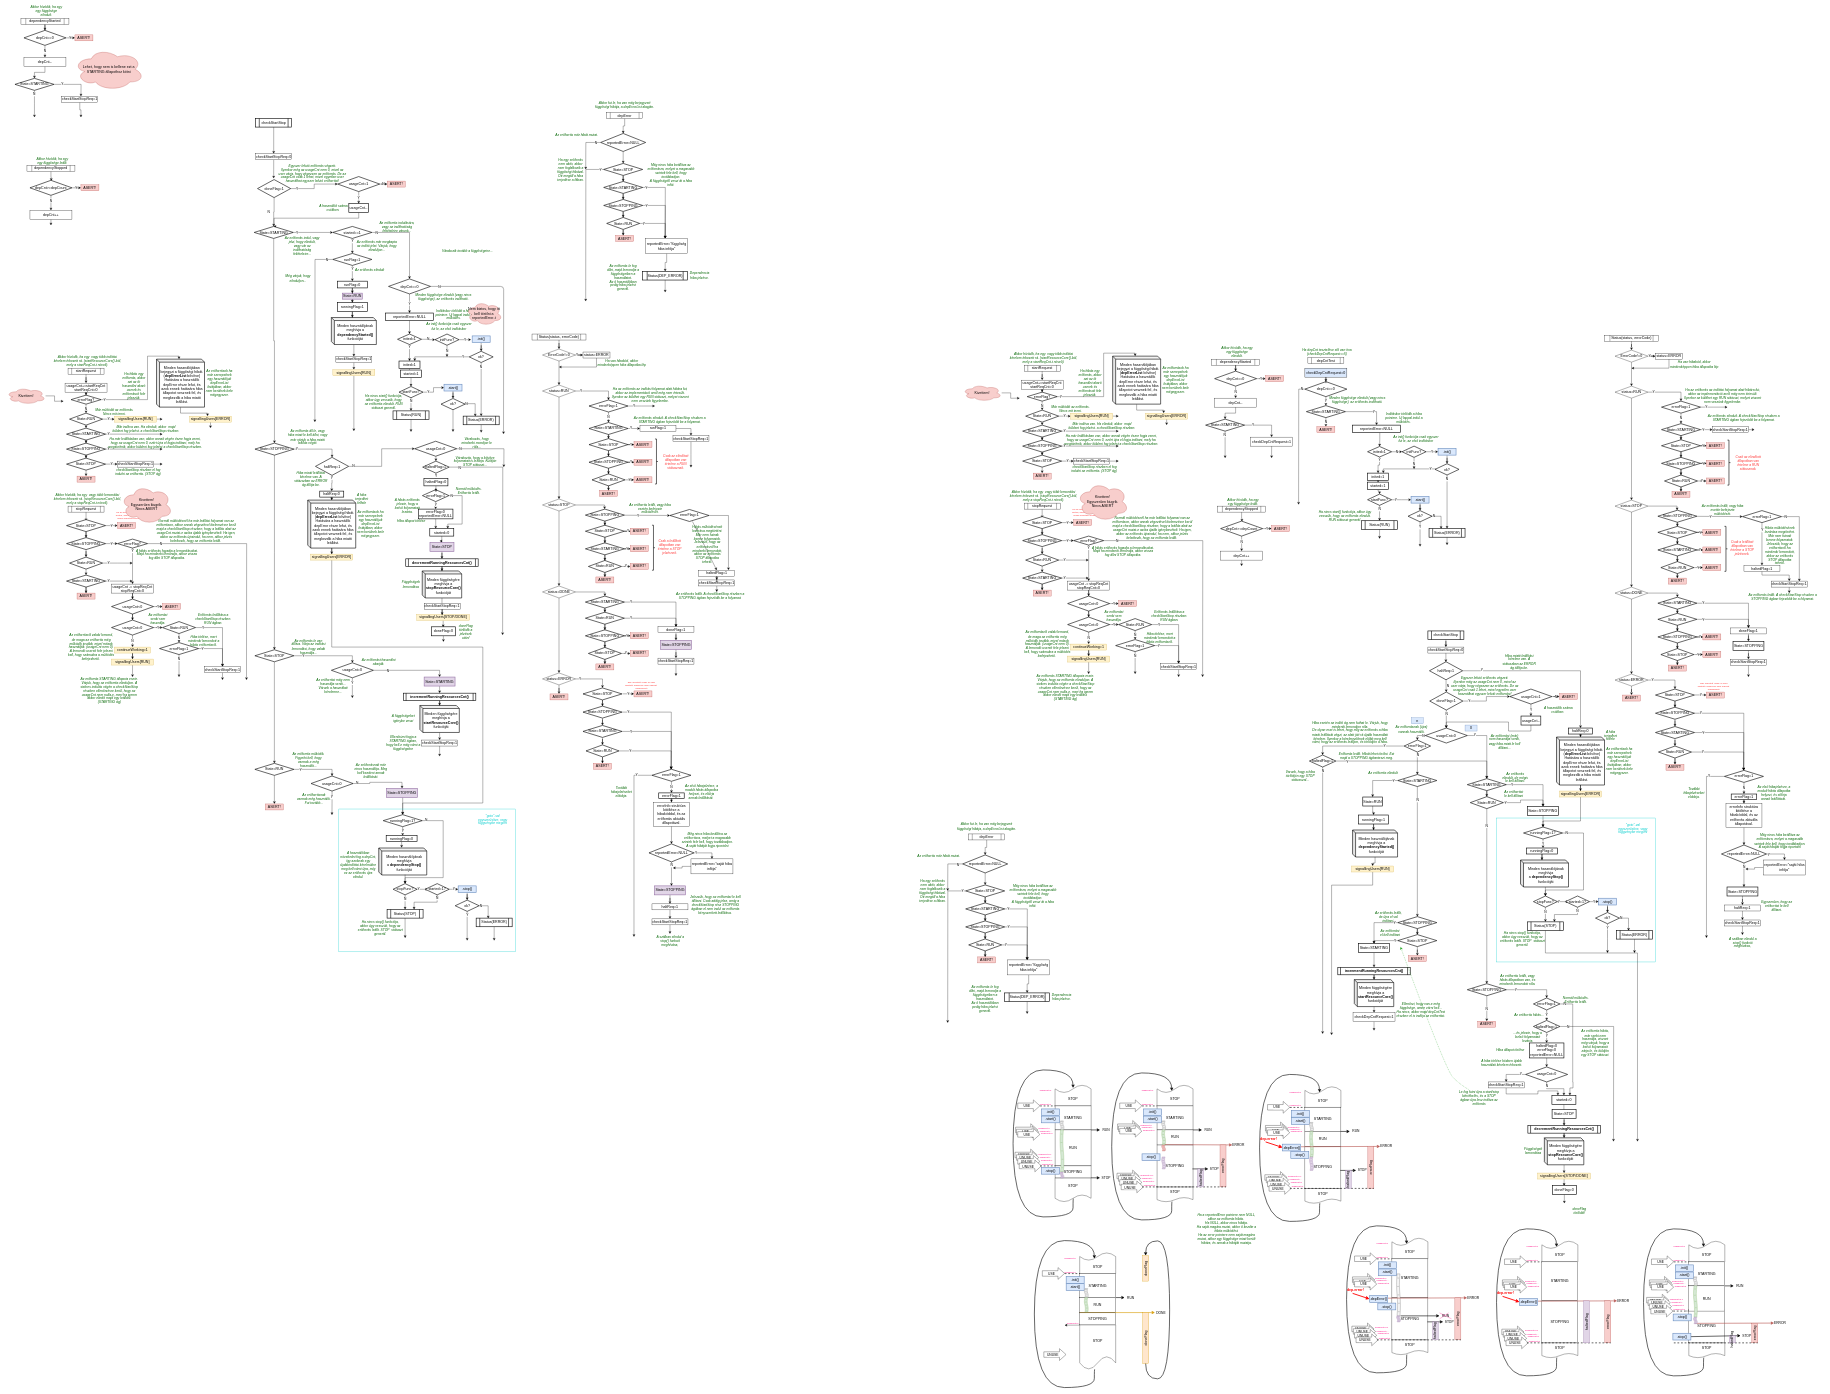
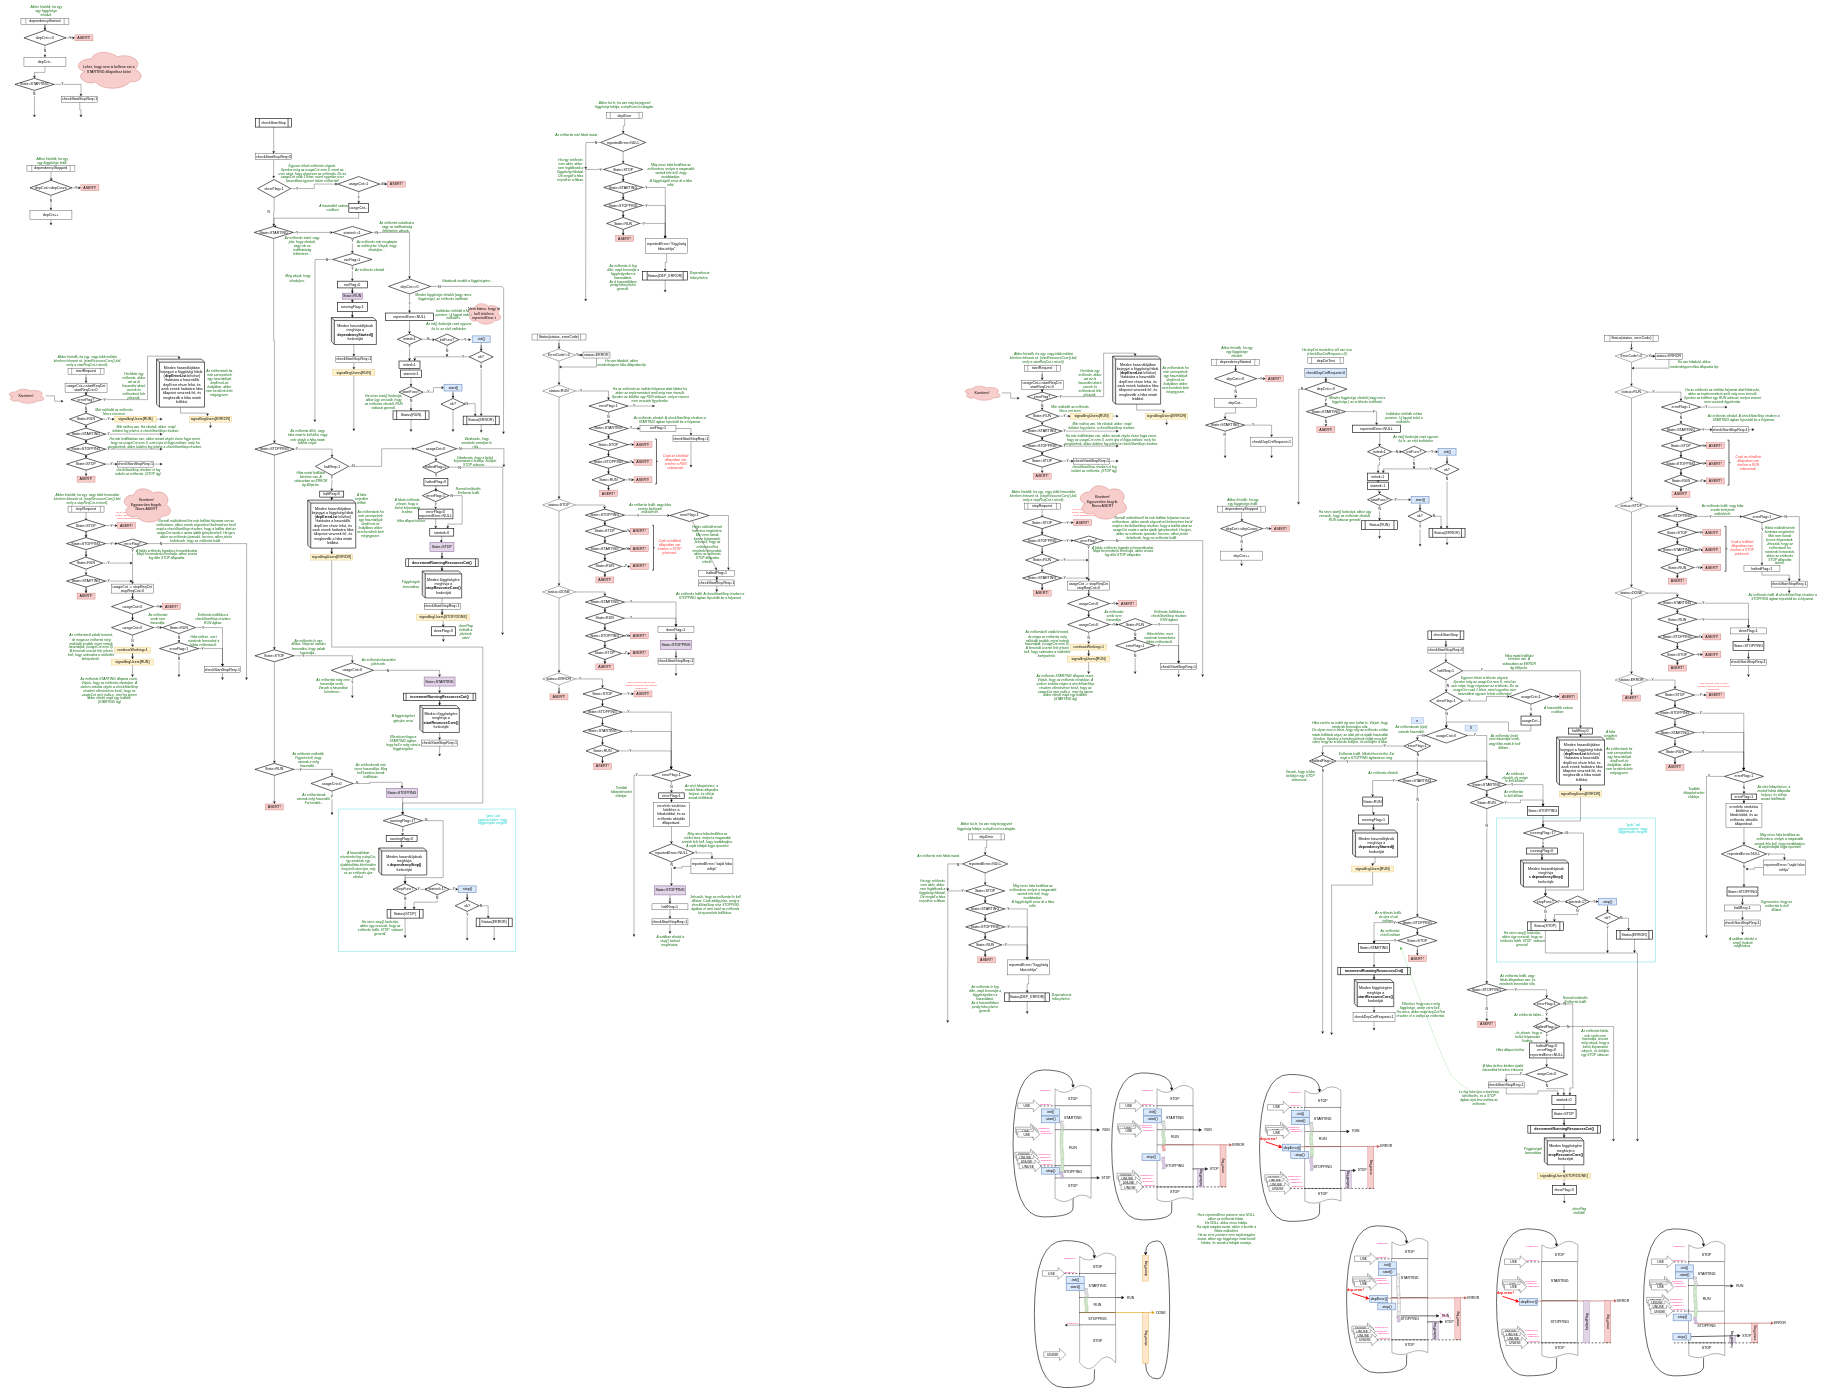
(467, 251) -> (467, 281)
(475, 462) -> (475, 462)
(378, 662) -> (378, 662)
(1501, 1064) -> (1503, 1068)
